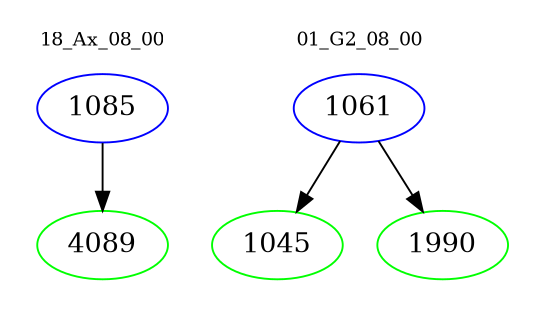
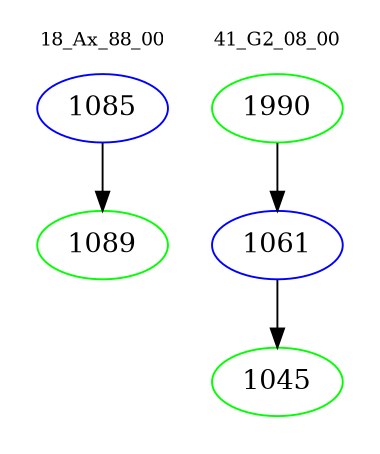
(103, 41) -> (103, 41)
(360, 41) -> (277, 41)
(395, 168) -> (277, 167)
(103, 245) -> (103, 245)
